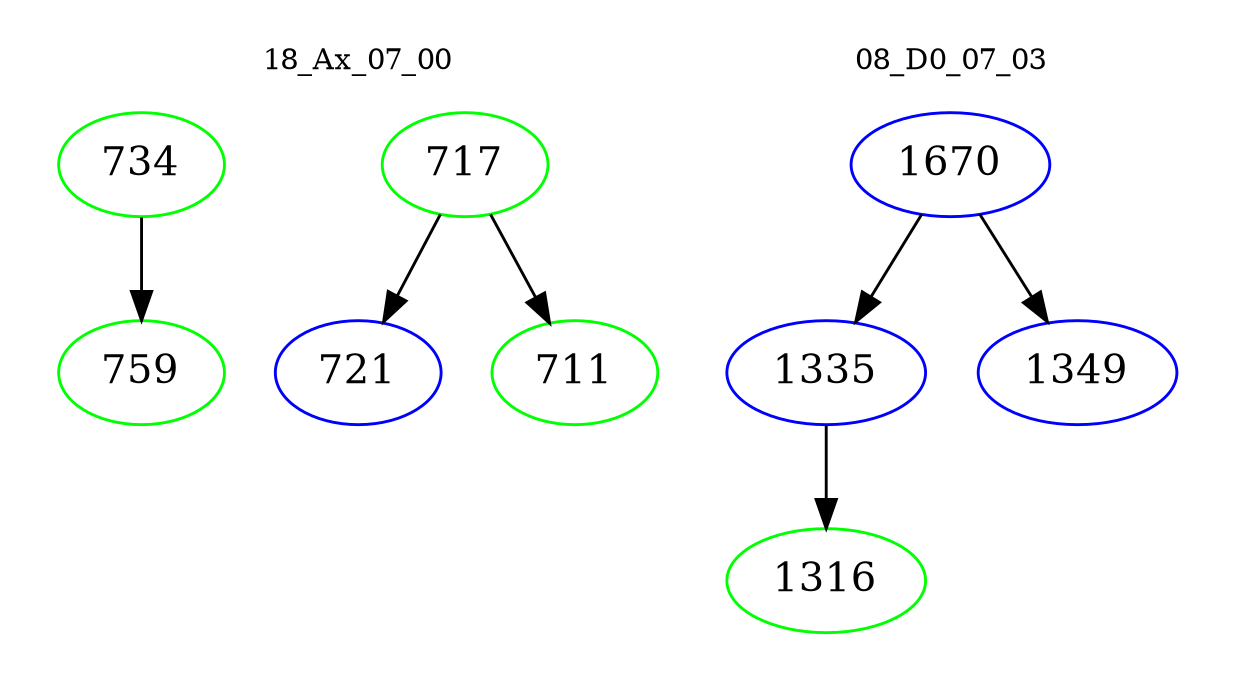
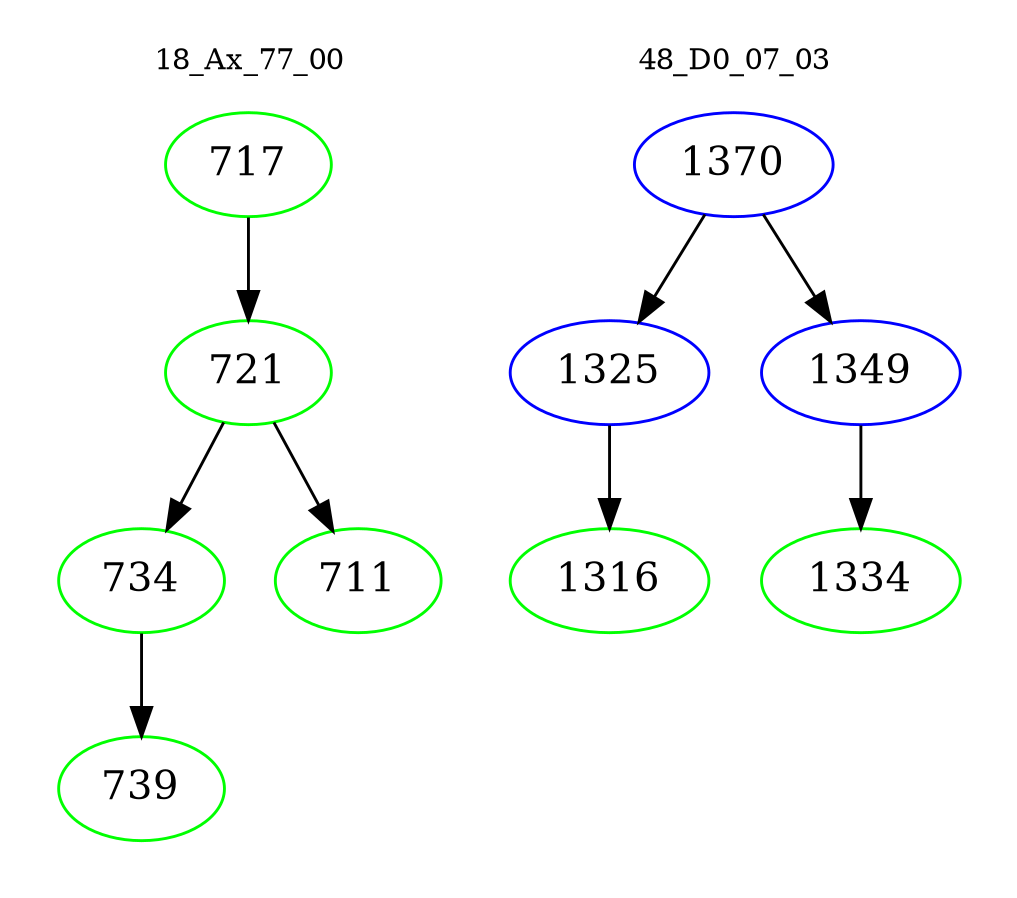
(358, 62) -> (250, 62)
(952, 62) -> (735, 62)
(950, 165) -> (734, 165)
(513, 256) -> (296, 464)
(142, 373) -> (142, 789)
(358, 373) -> (248, 373)
(826, 373) -> (610, 373)
none -> (202, 463)
none -> (861, 581)
